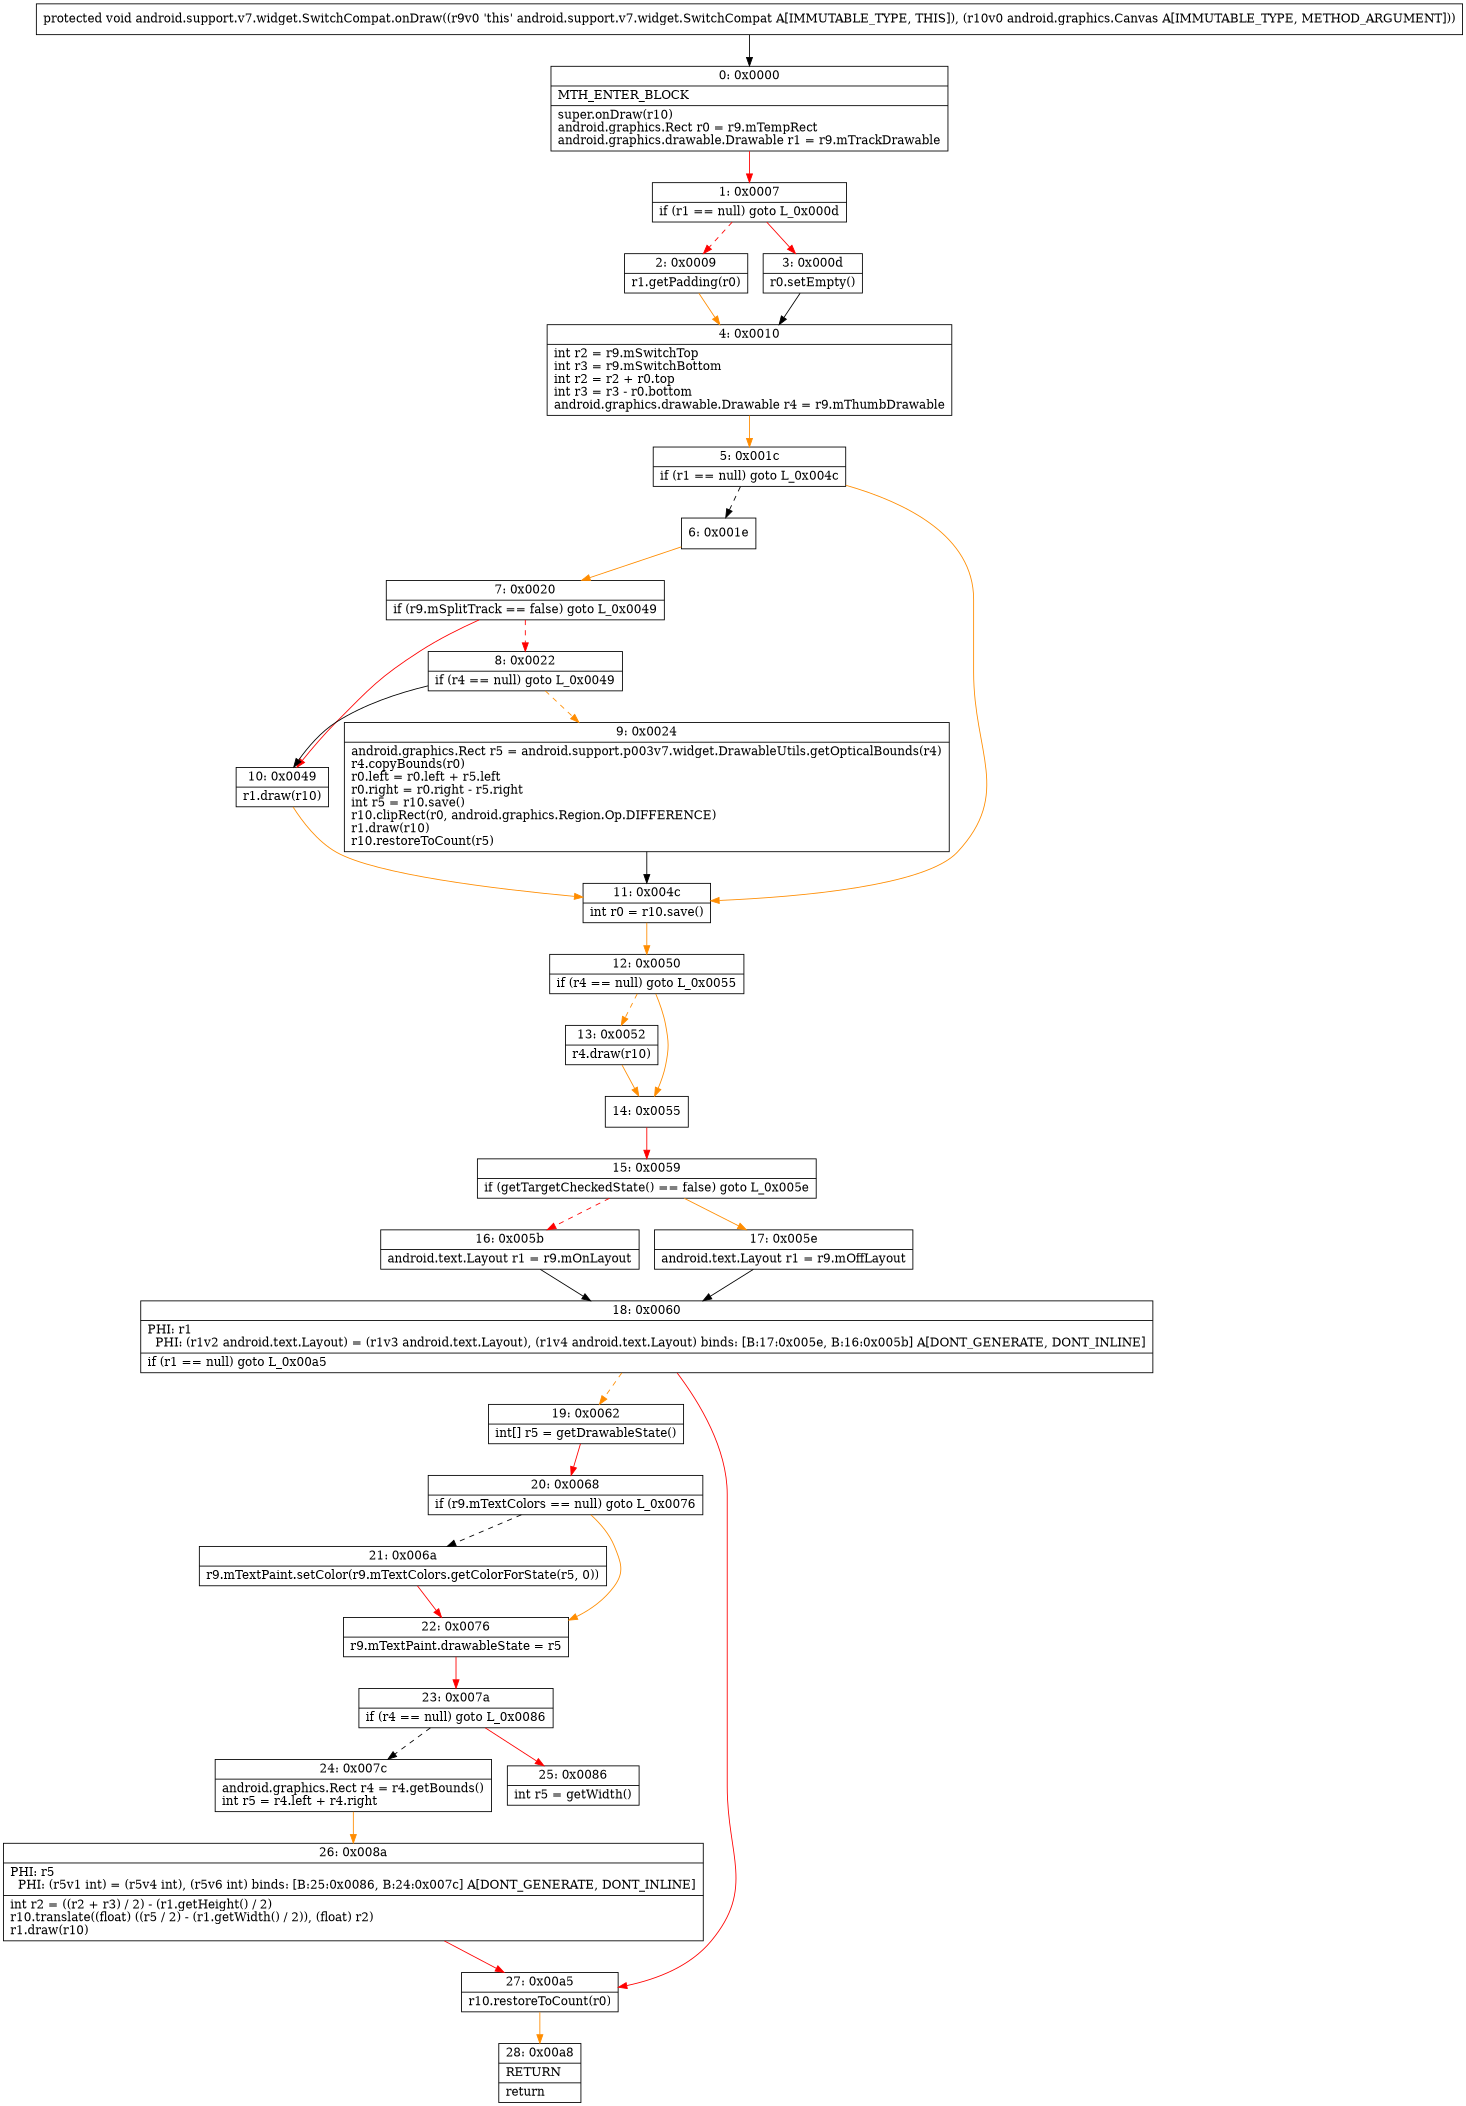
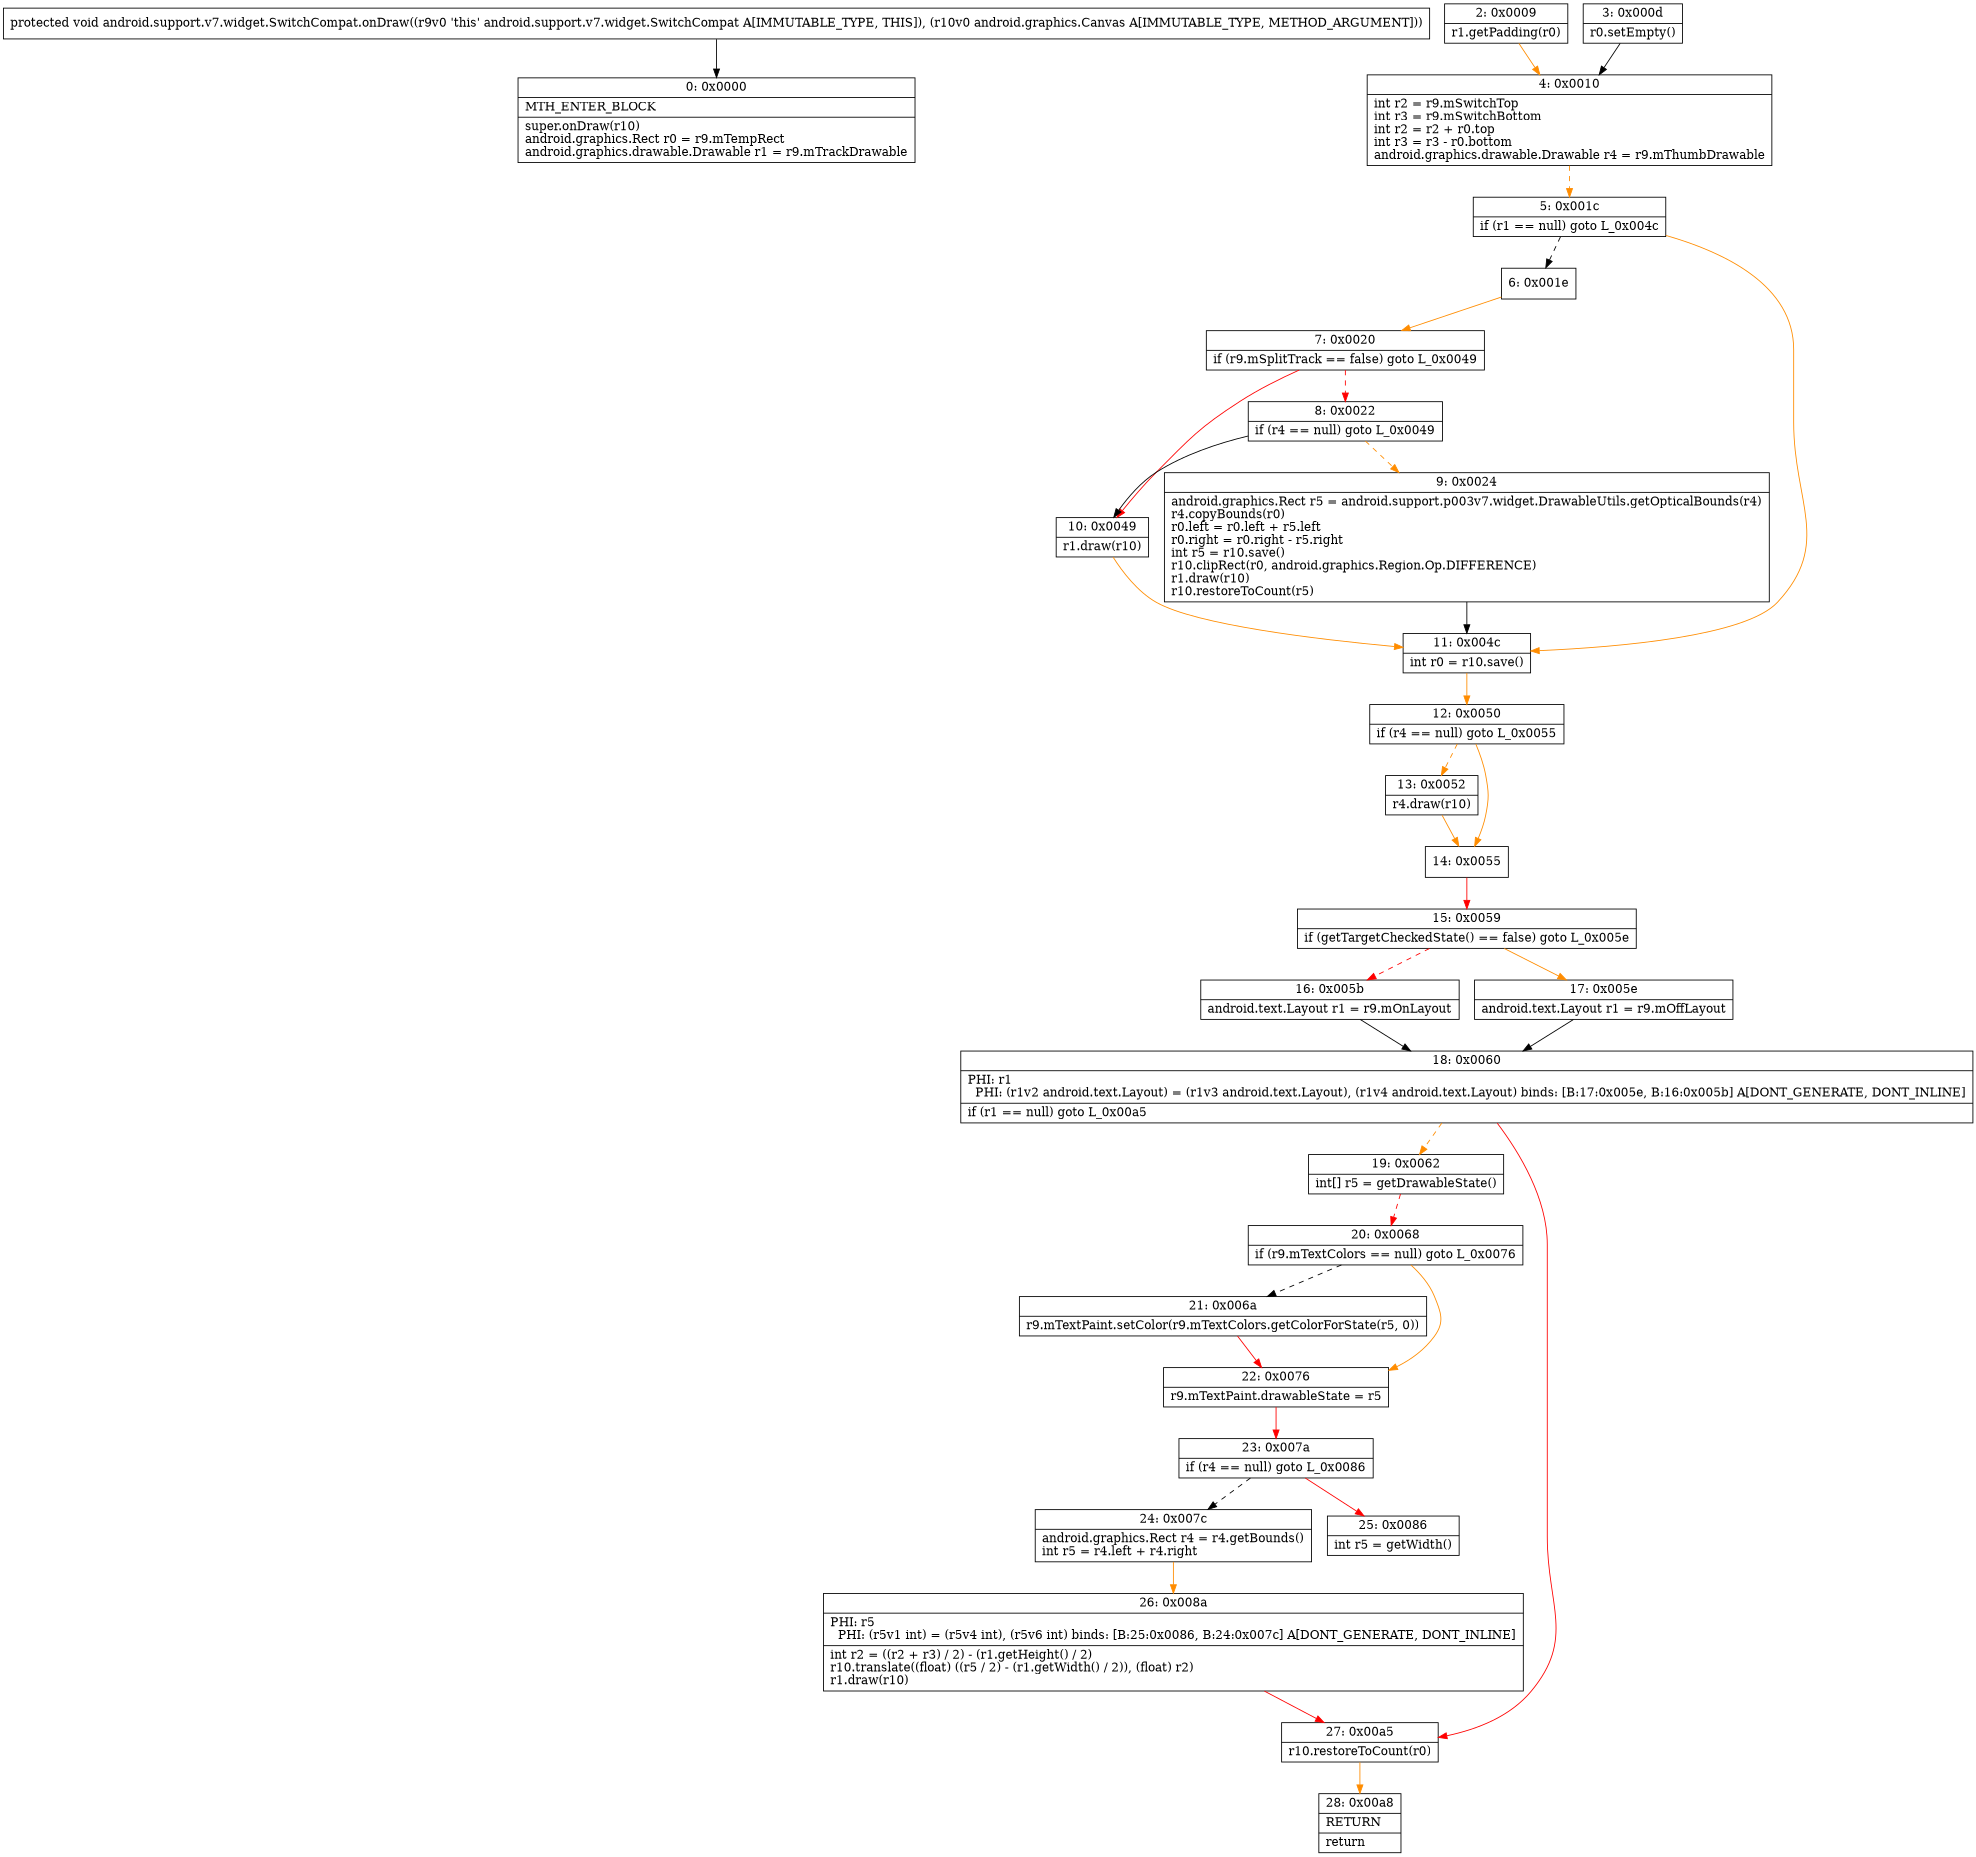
(749, 202) -> none
(749, 427) -> (1570, 177)
(577, 1455) -> (1397, 1206)
